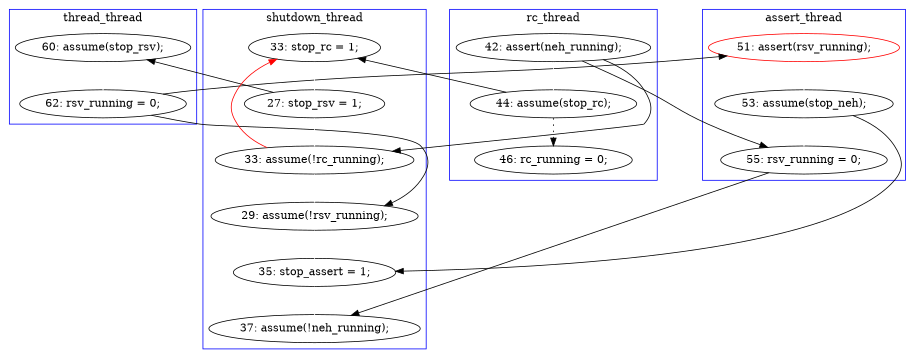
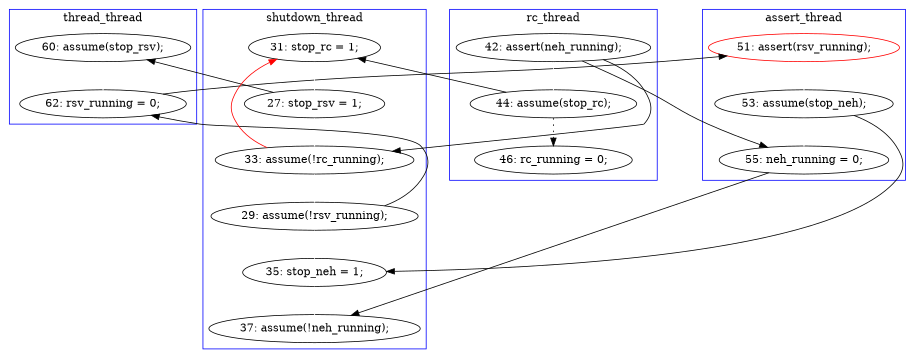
(315, 48) -> (315, 48)
(324, 130) -> (332, 131)
(804, 160) -> (804, 160)
(315, 272) -> (315, 272)
